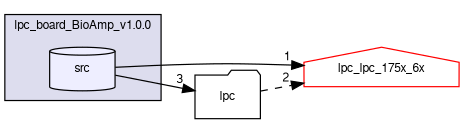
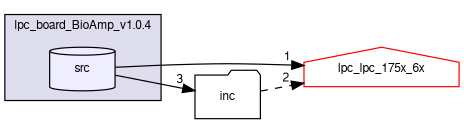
(83, 26) -> (83, 26)
(228, 97) -> (228, 97)
